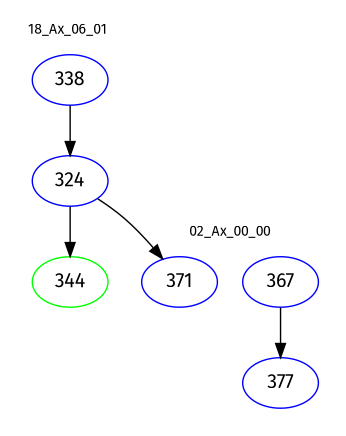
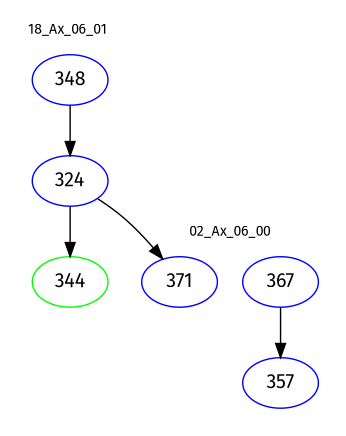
(70, 80) -> (70, 80)
(230, 232) -> (230, 232)
(281, 383) -> (281, 383)
